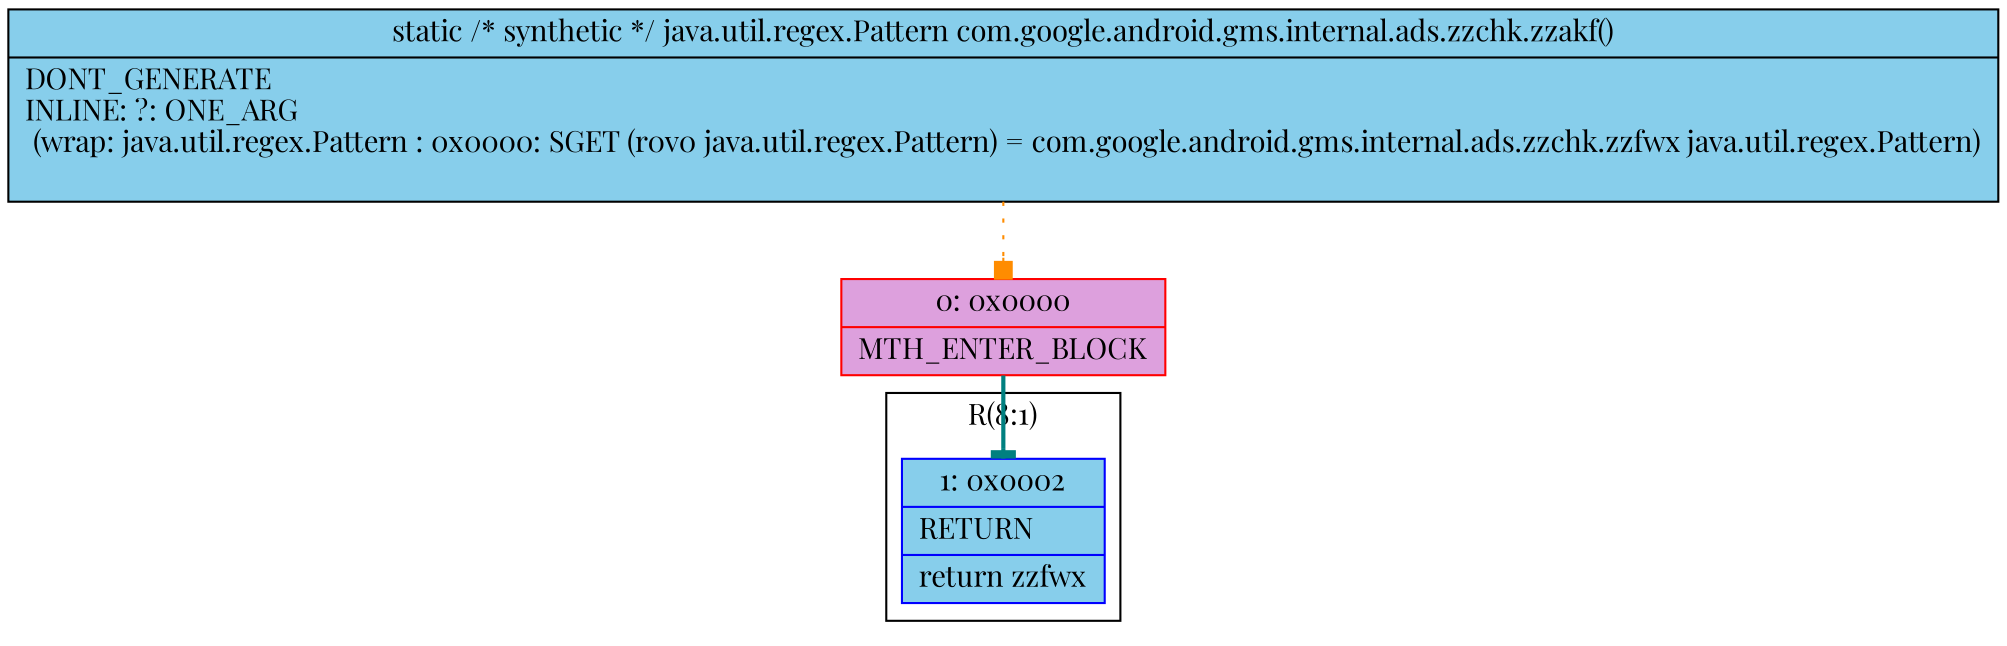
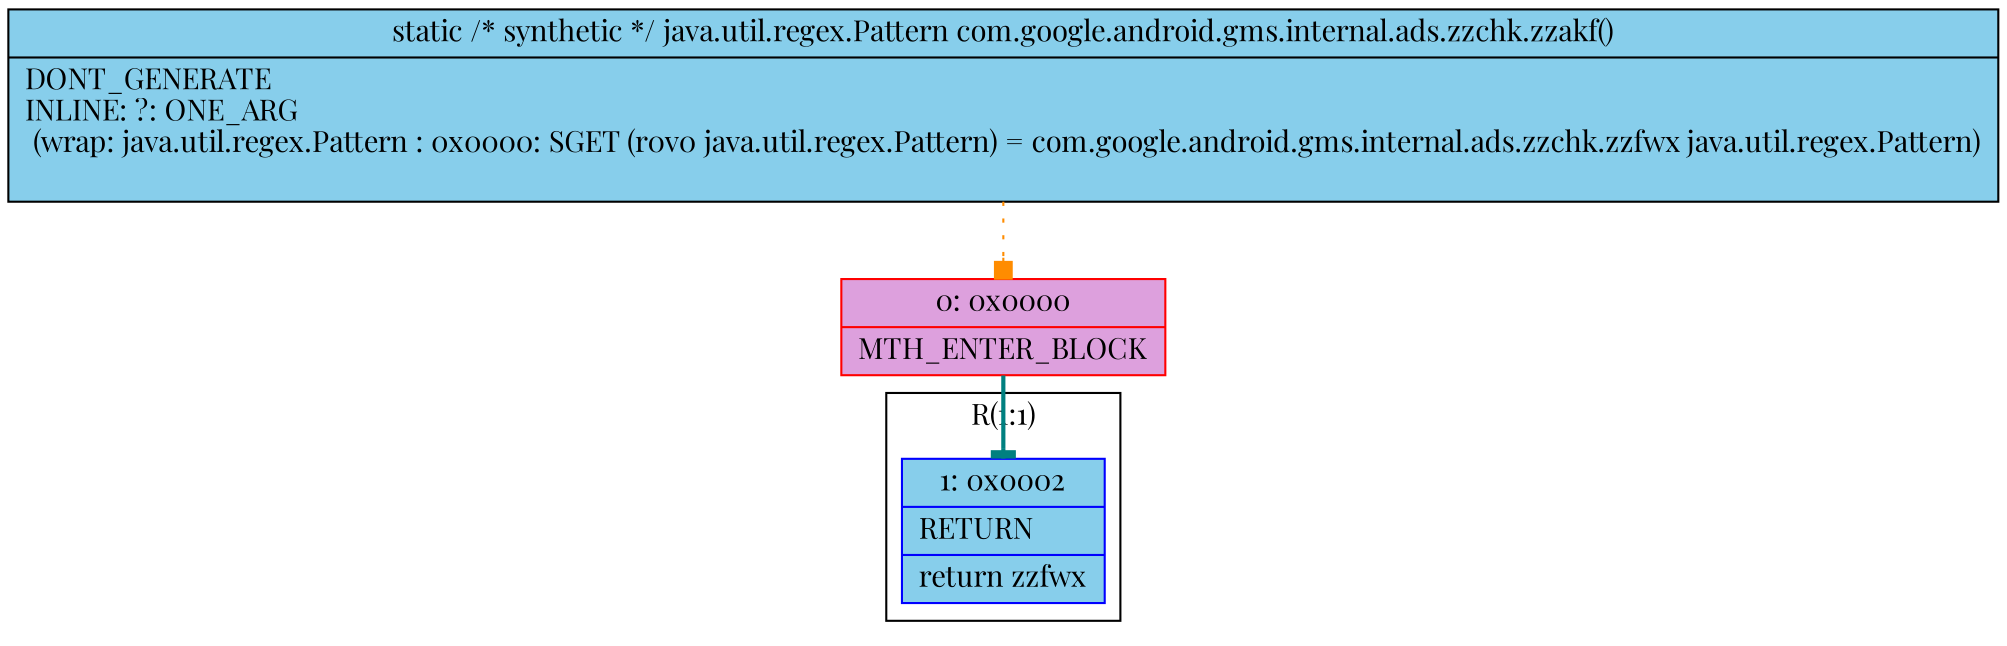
(1003, 417) -> (1003, 417)
